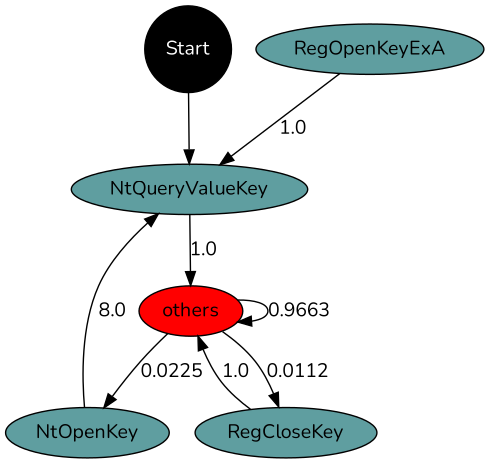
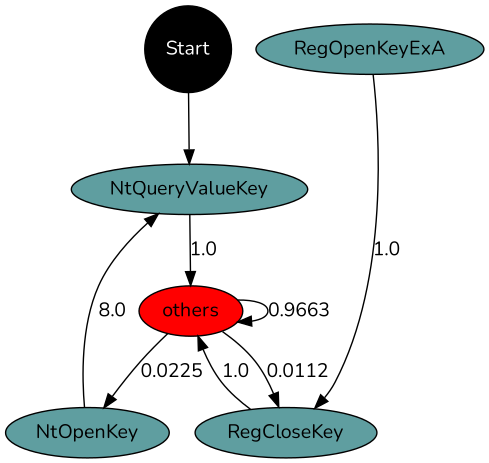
(285, 115) -> (374, 241)
